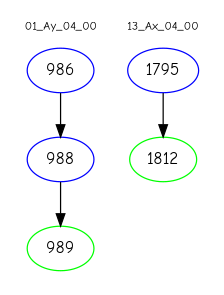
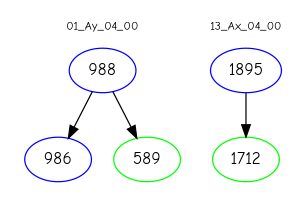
(163, 70) -> (246, 70)
(61, 109) -> (83, 109)
(163, 159) -> (246, 159)
(61, 248) -> (147, 159)
